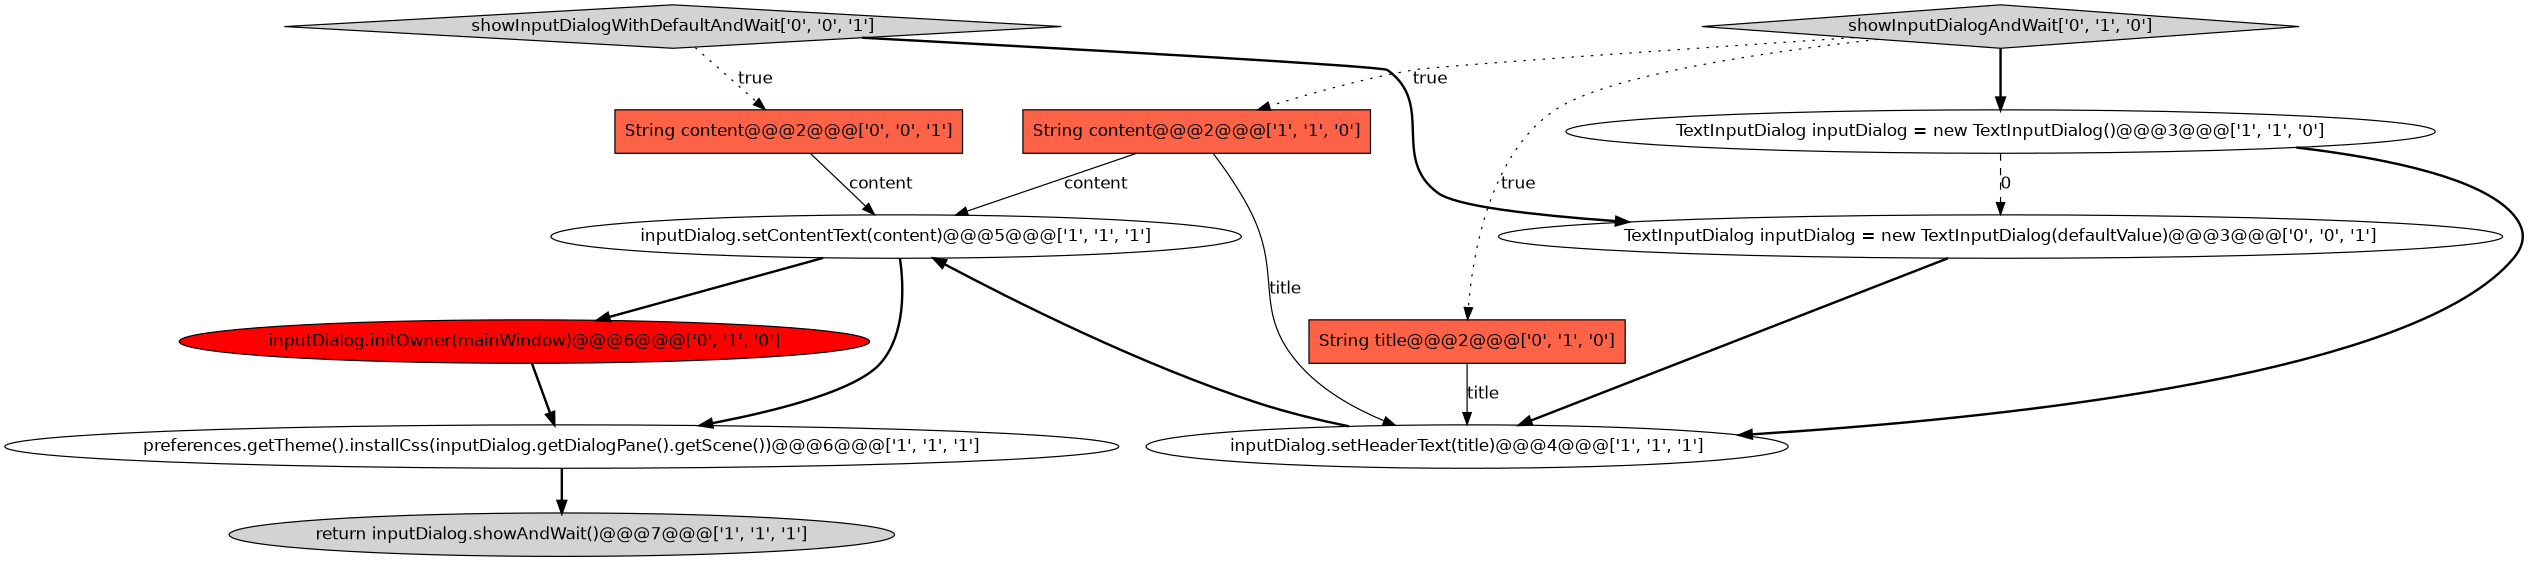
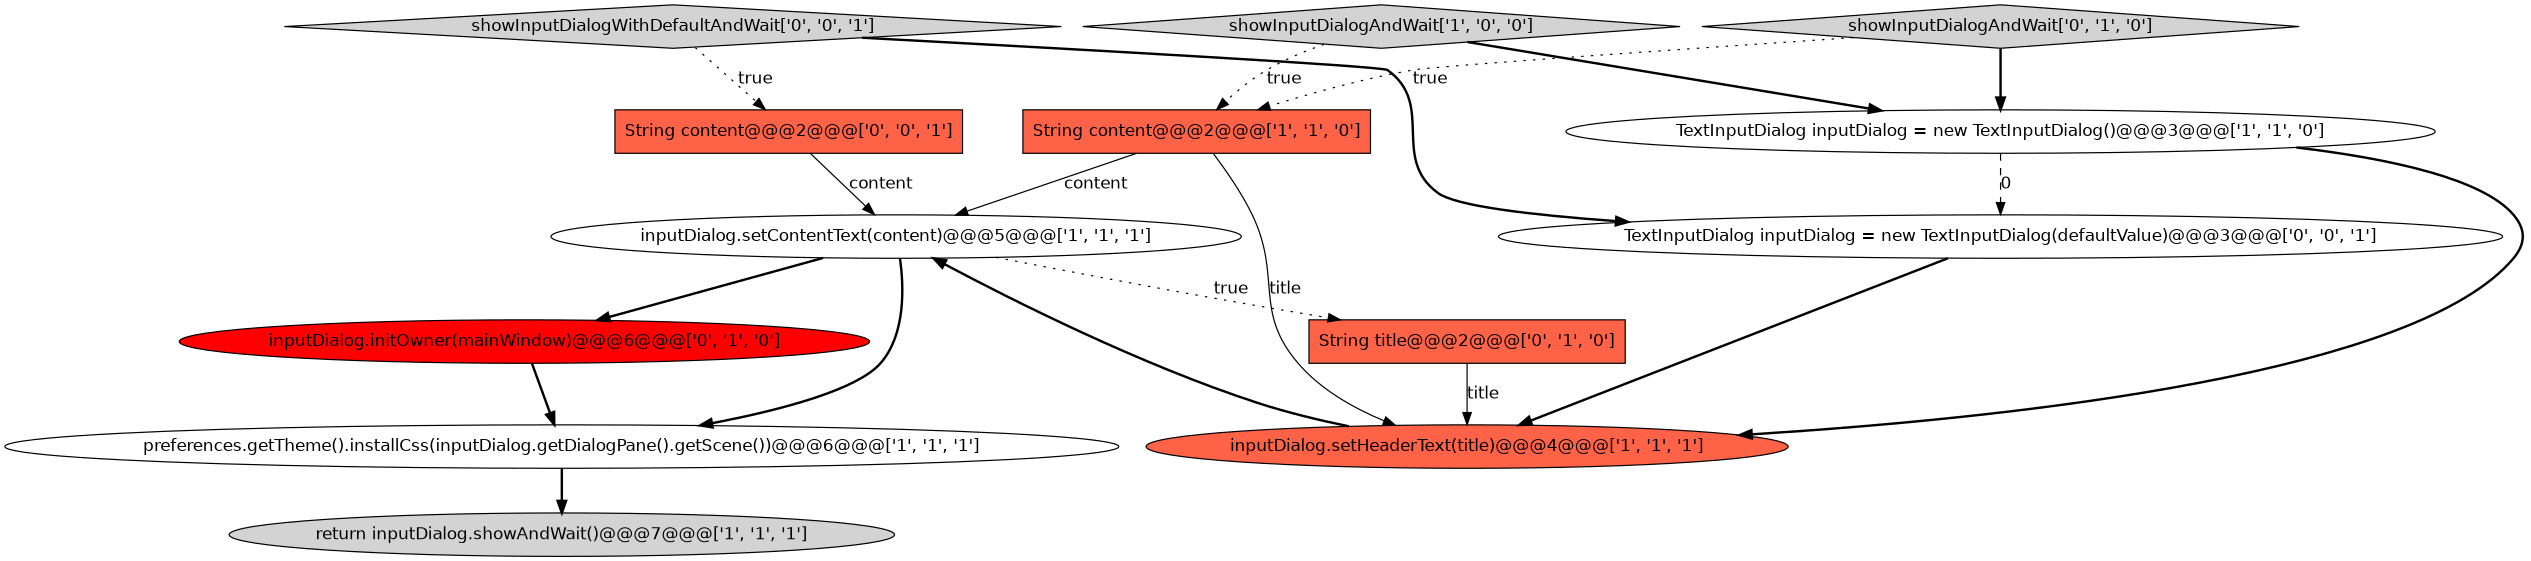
none -> (1381, 27)
(1605, 88) -> (1162, 289)
(1467, 447) -> (1467, 447)
